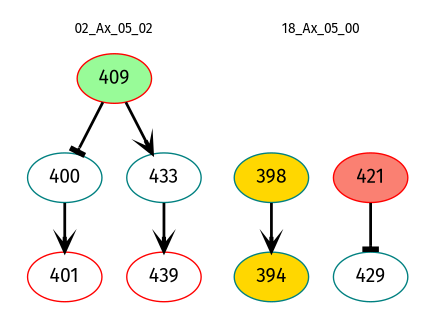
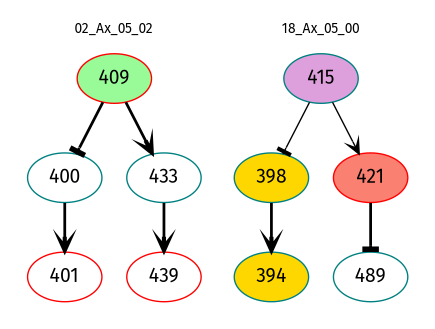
none -> (321, 79)
(371, 277) -> (371, 277)
